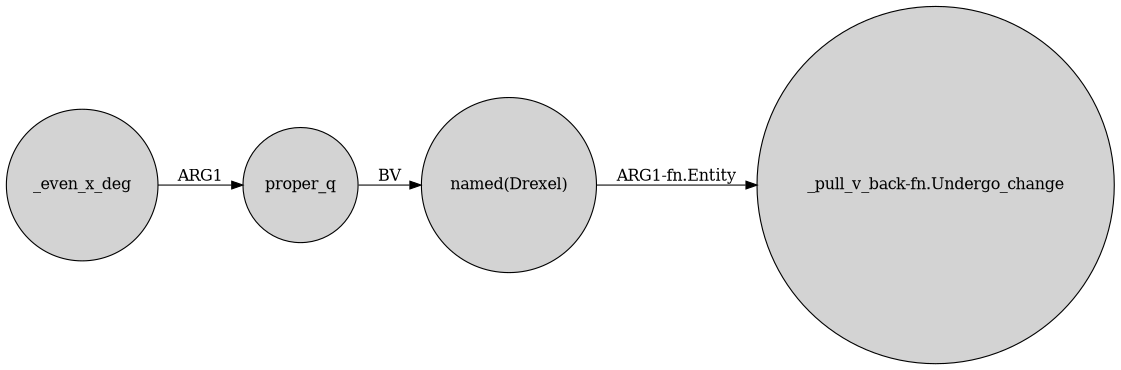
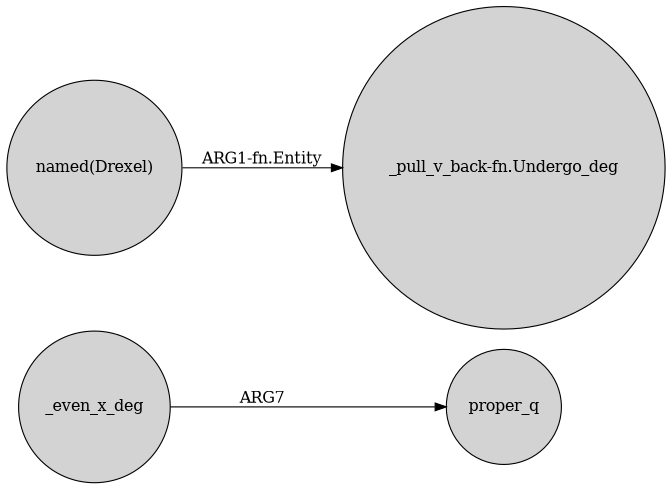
(200, 177) -> (262, 399)
(384, 185) -> none
(936, 185) -> (504, 168)
